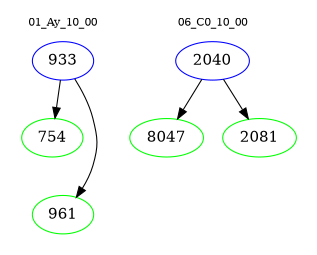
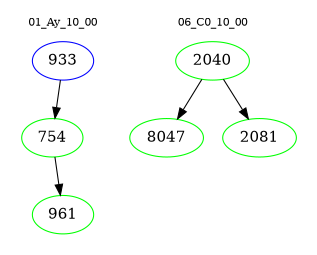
(213, 61) -> (213, 61)
(96, 133) -> (57, 171)
